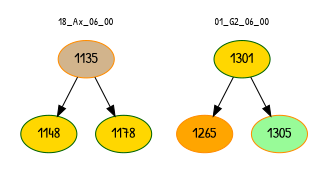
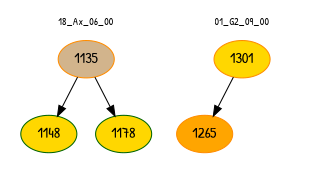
(242, 22) -> (242, 22)
(242, 59) -> (242, 59)
(279, 134) -> none
